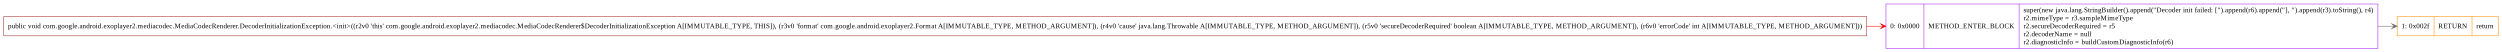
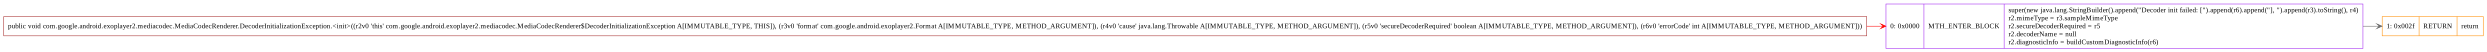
(1972, 26) -> (1964, 26)
